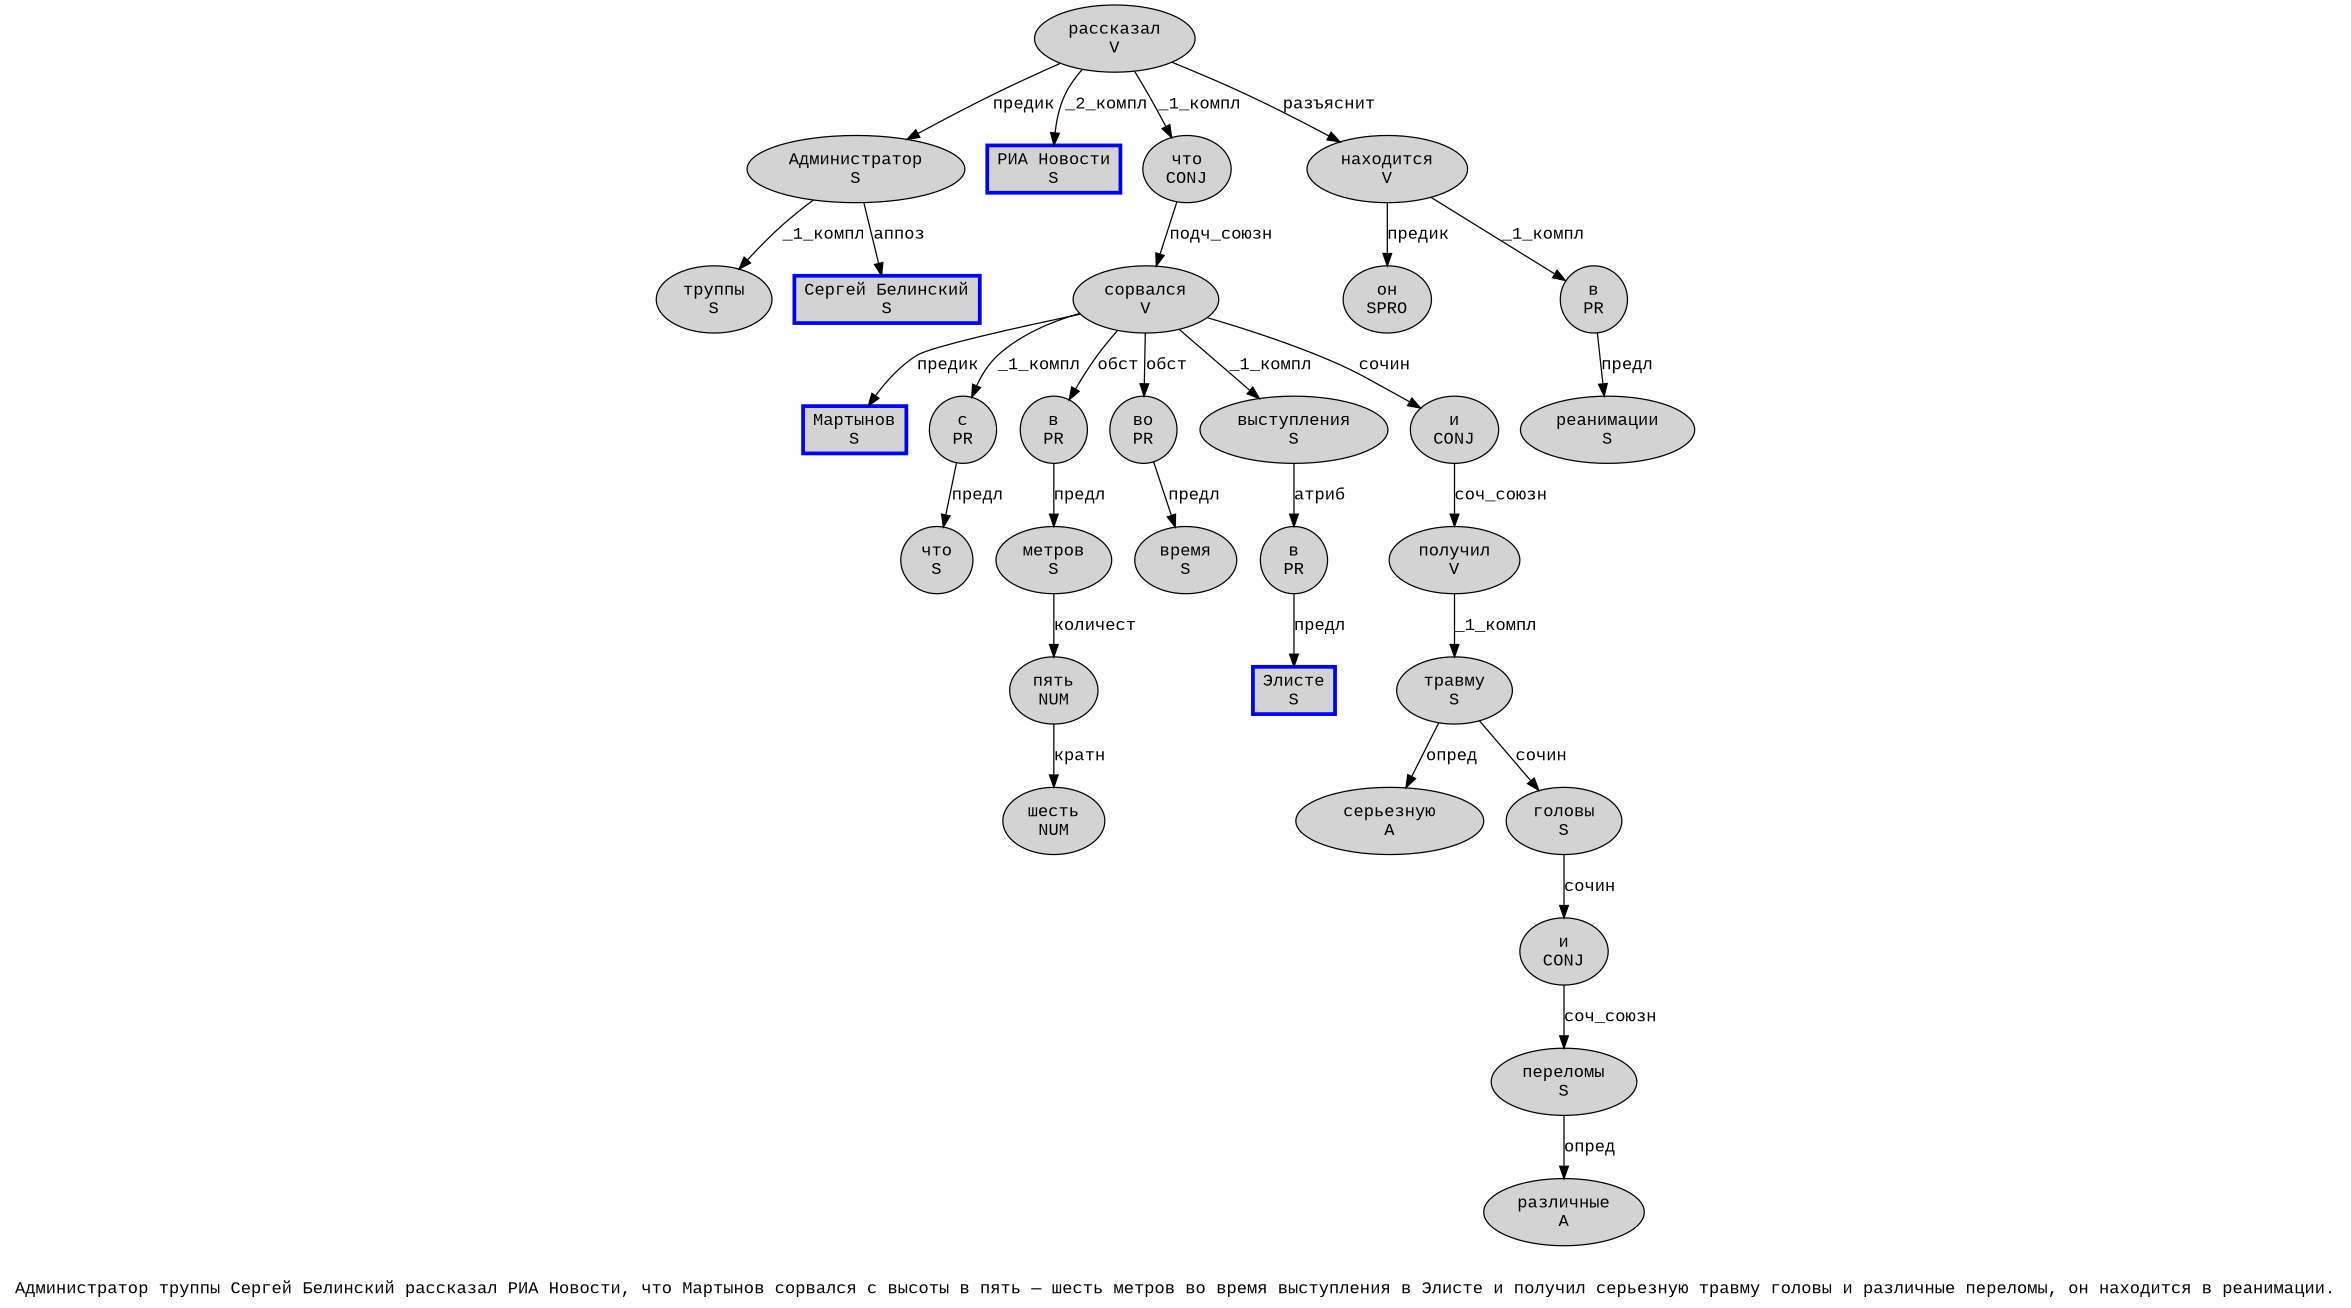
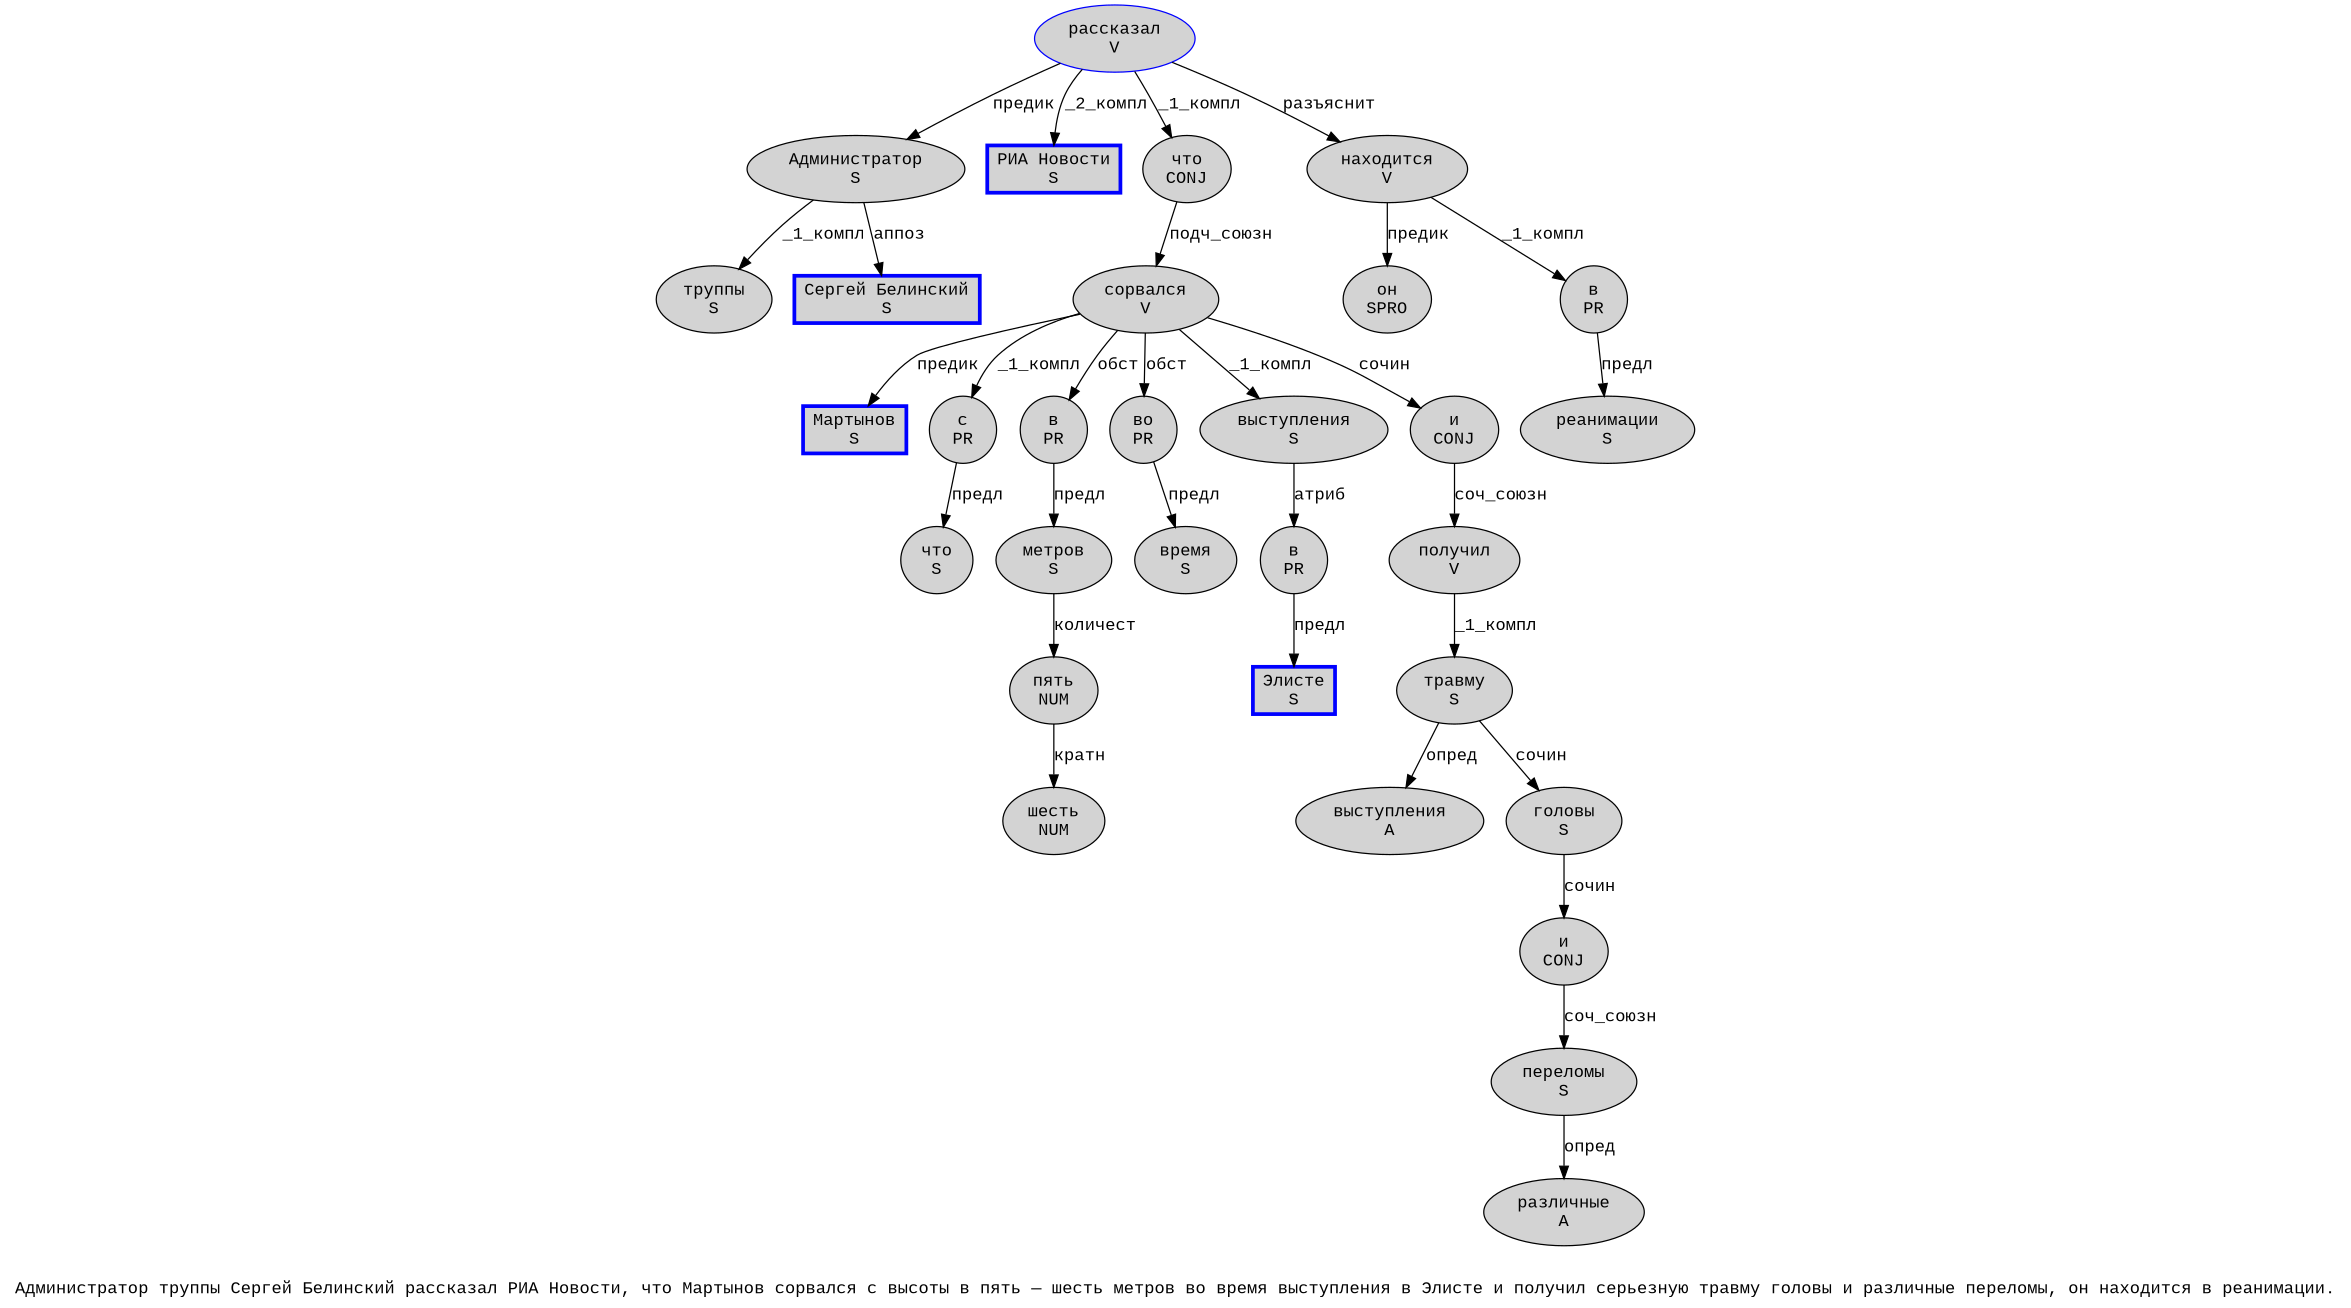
(1115, 39) -> (1115, 39)
(1390, 821) -> (1390, 821)
